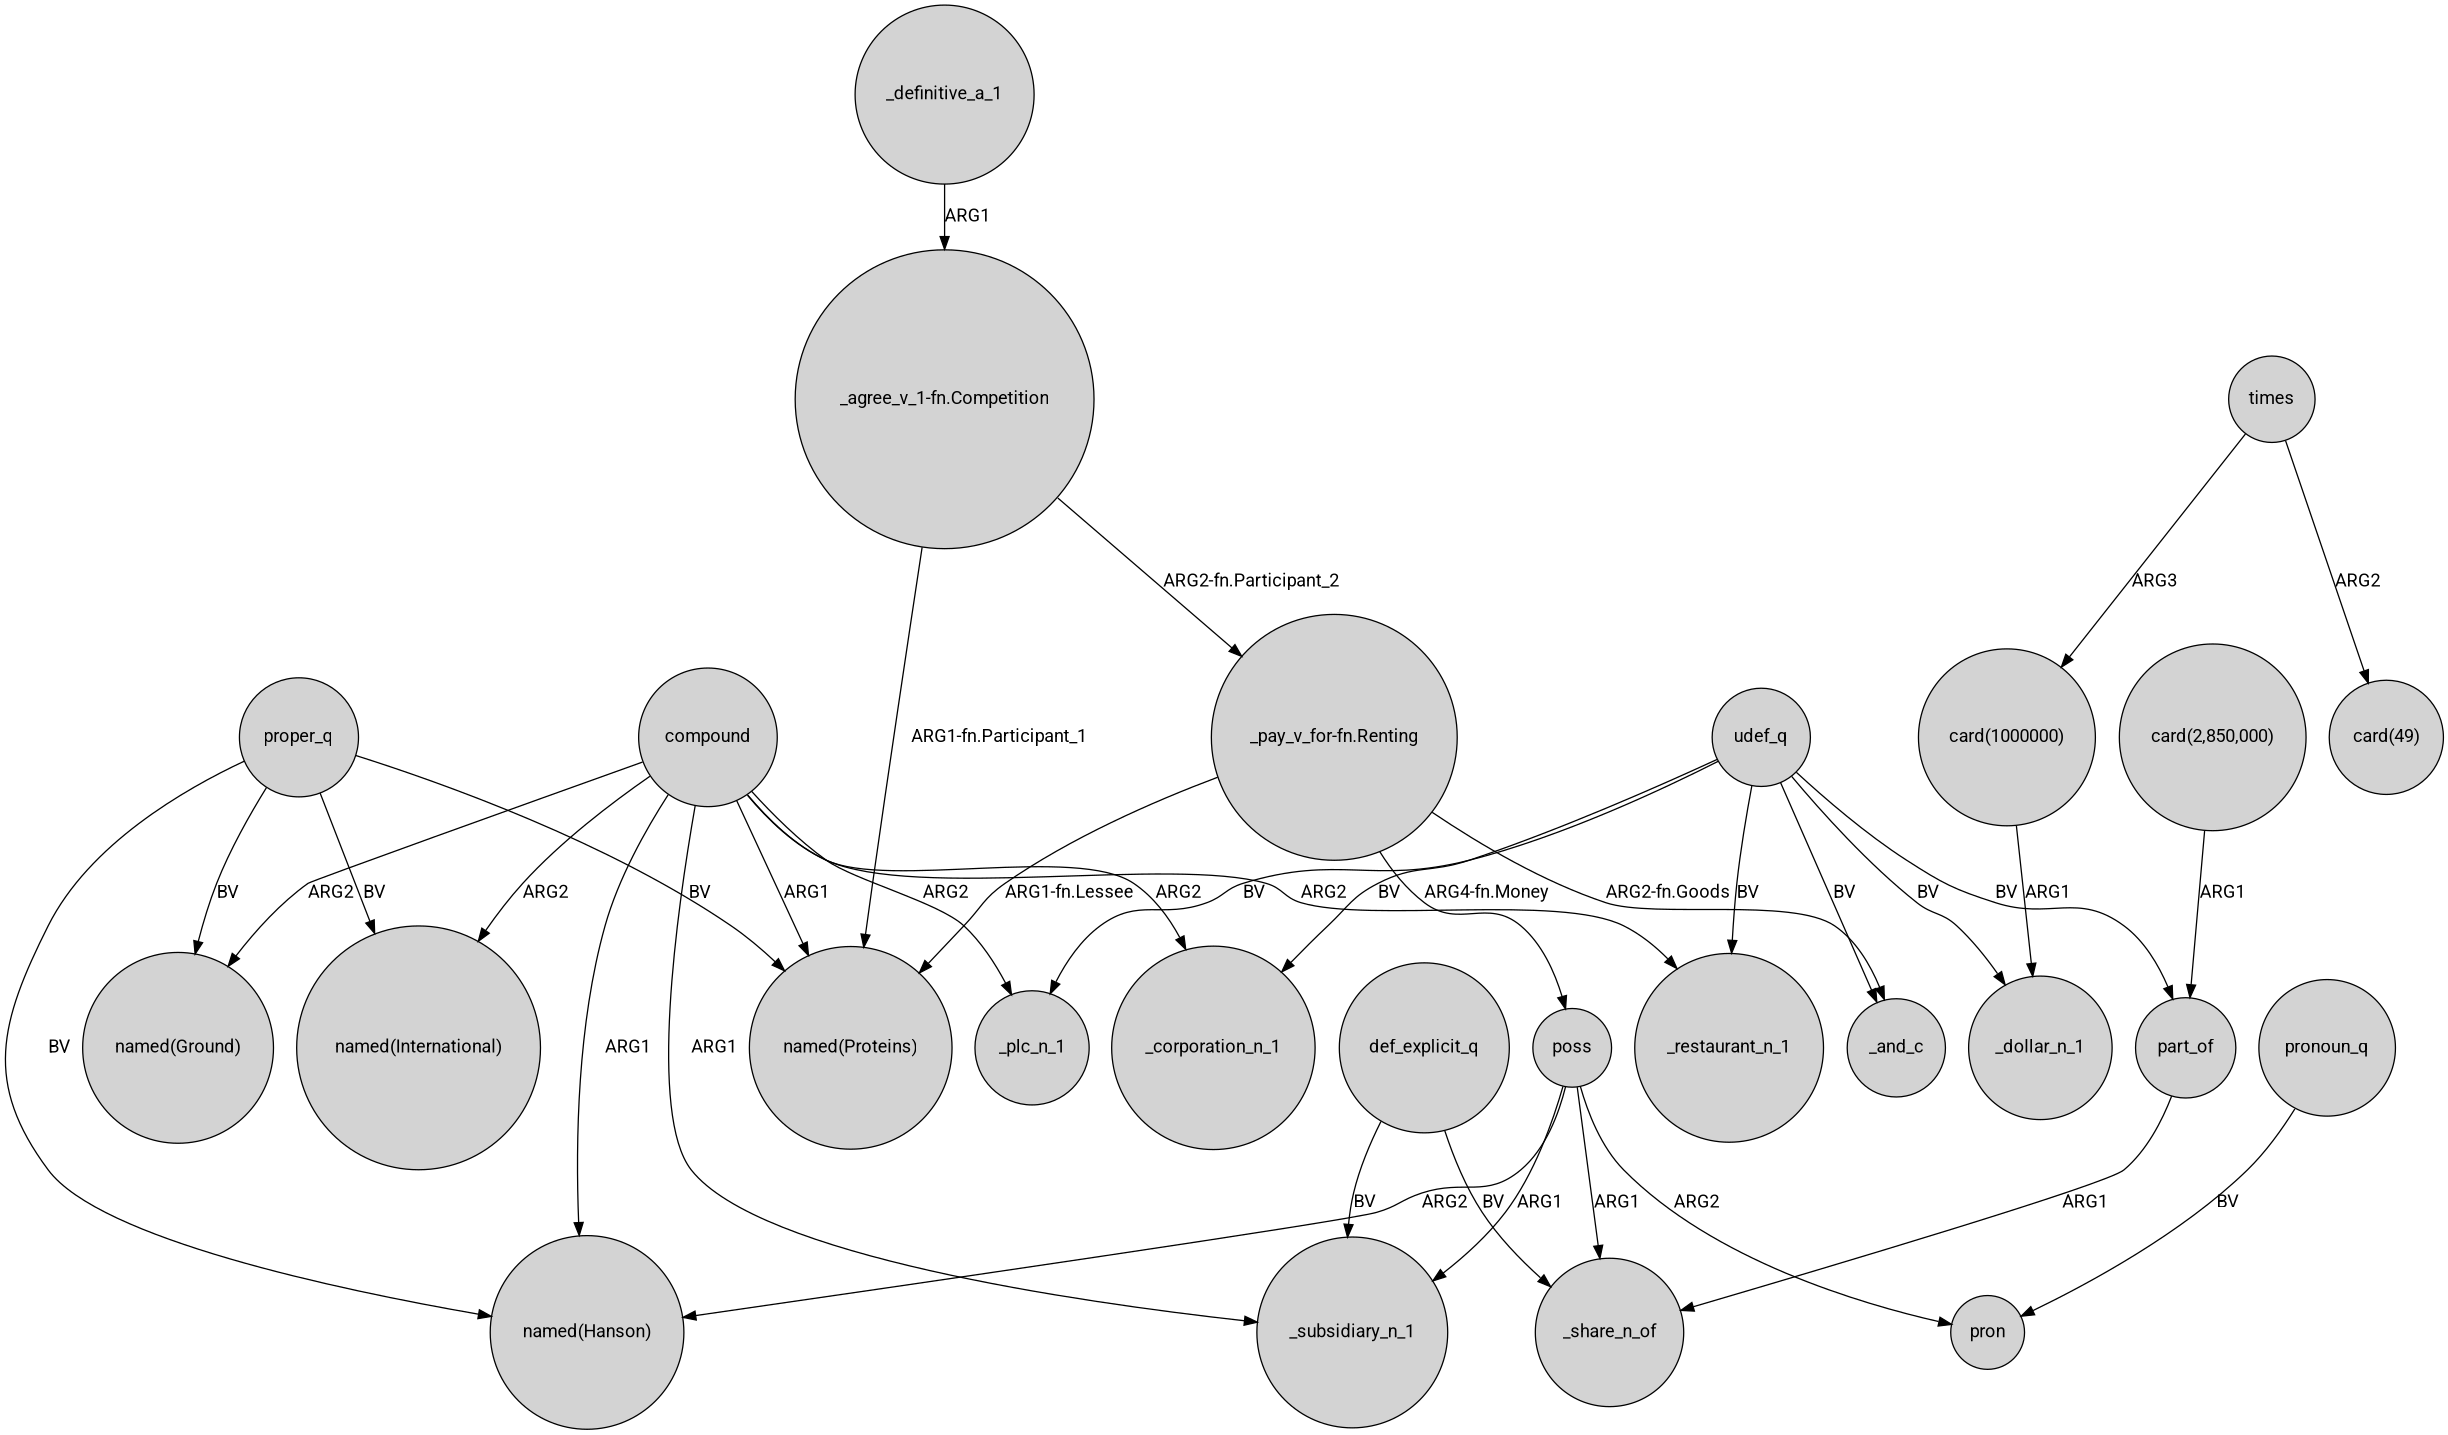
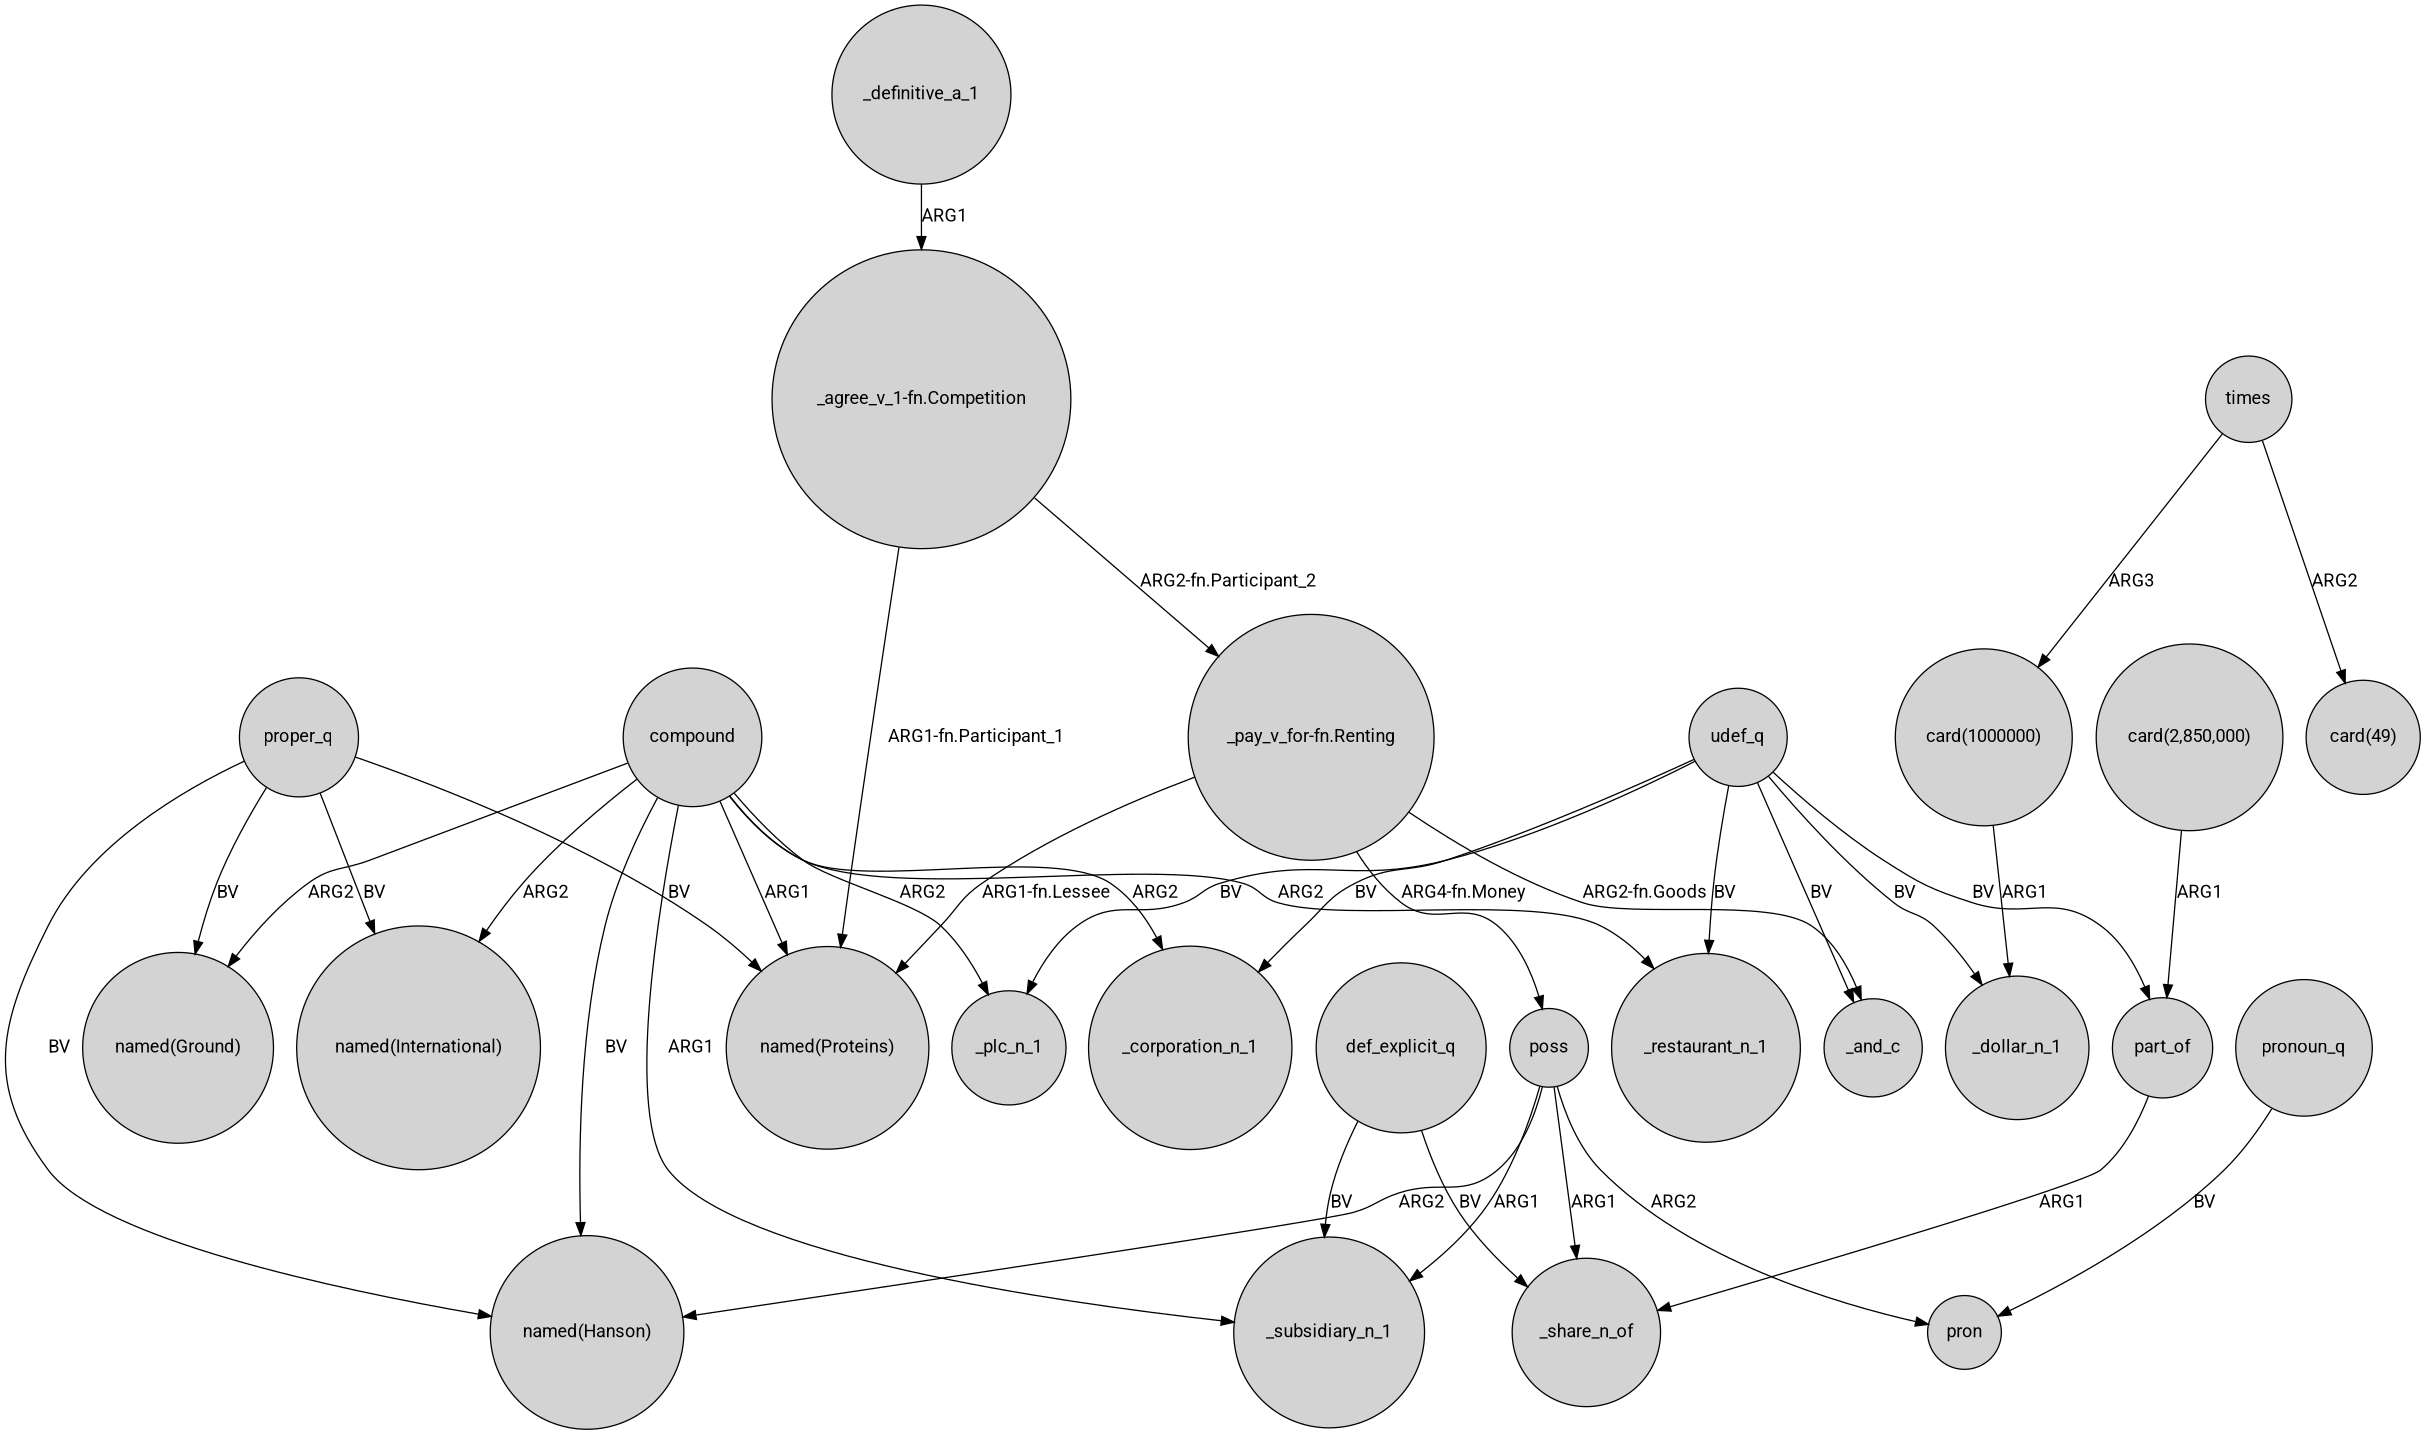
(628, 1048) -> (617, 1048)
